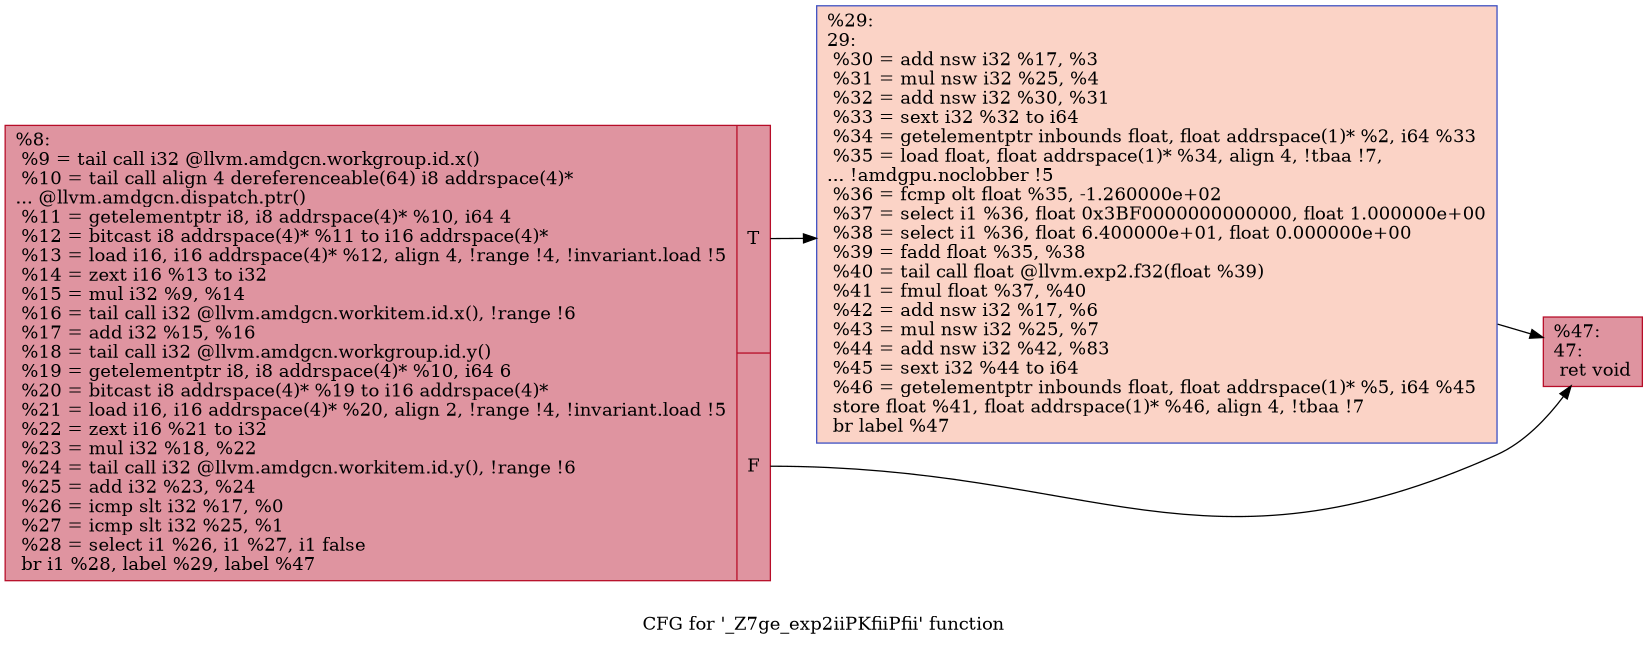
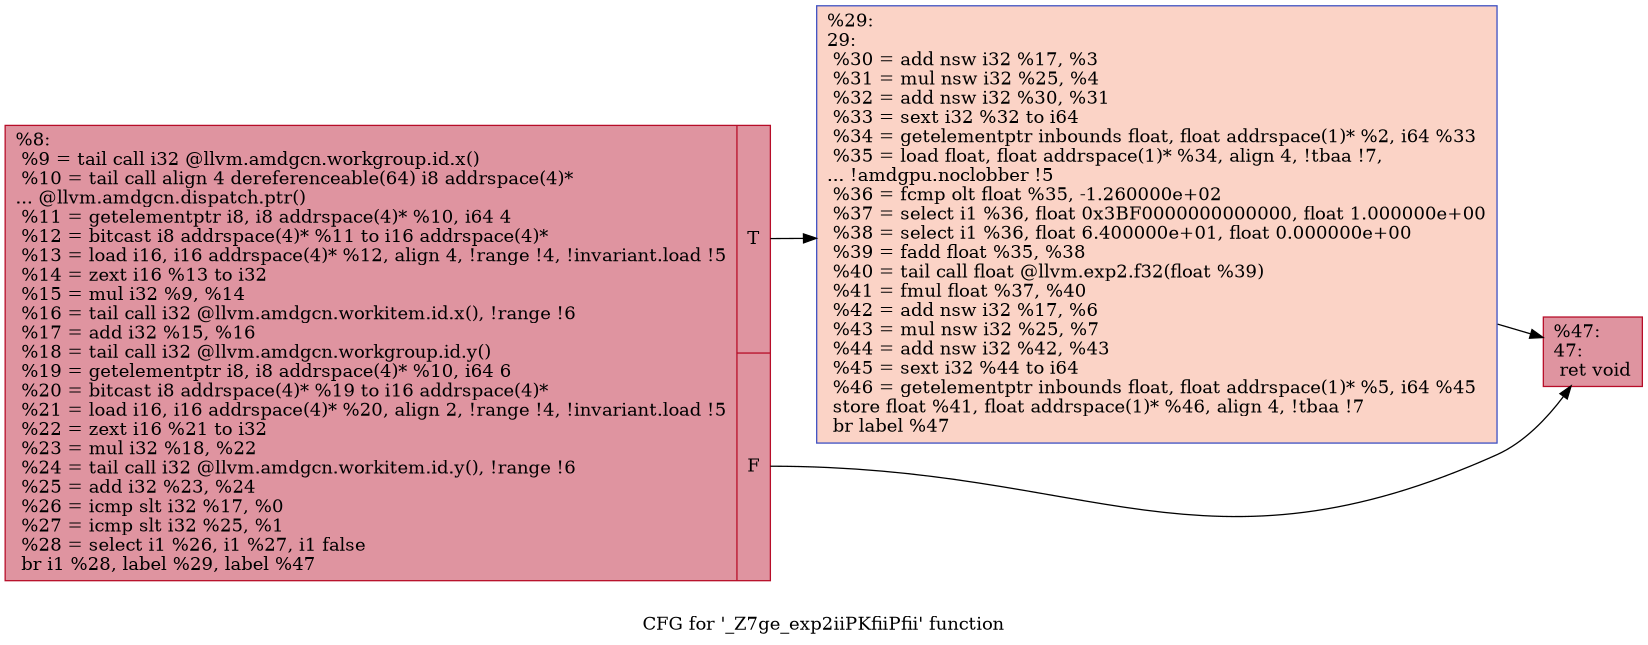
(968, 349) -> (968, 349)
